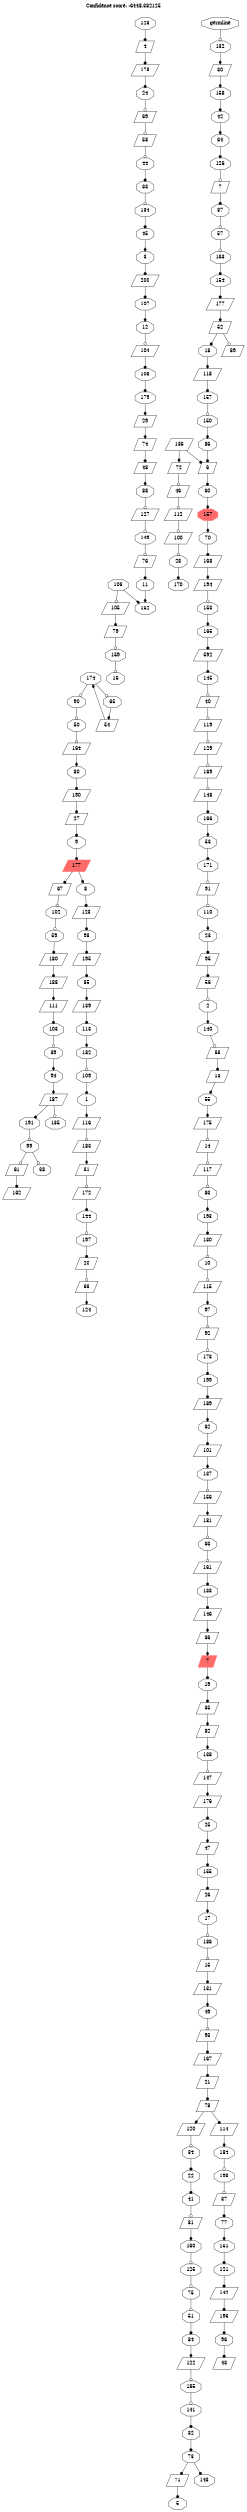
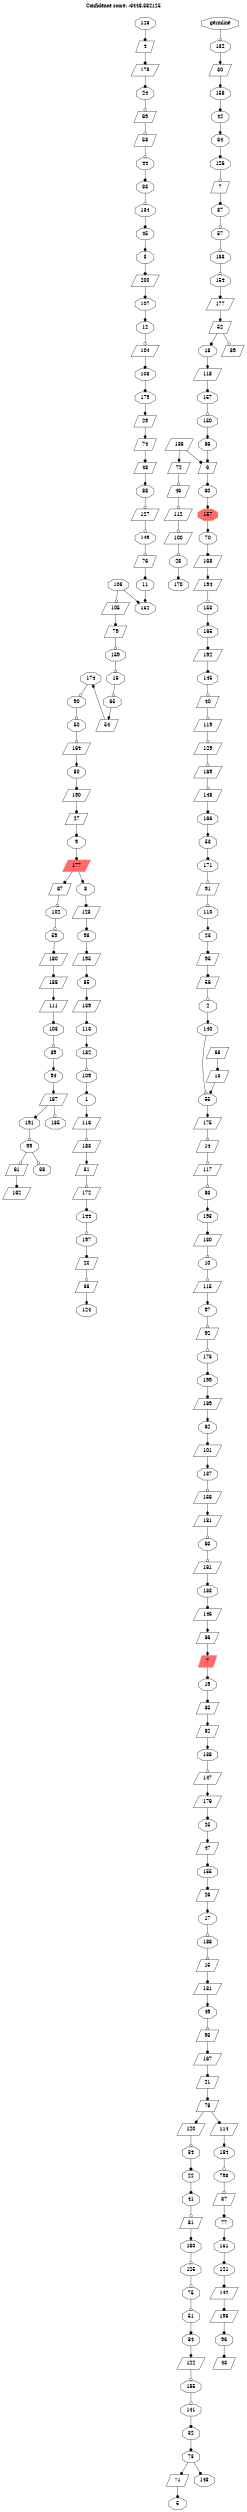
(220, 268) -> (220, 268)
(208, 655) -> (208, 655)
(101, 689) -> (114, 689)
(212, 1040) -> (203, 1063)
(224, 2176) -> (224, 2176)
